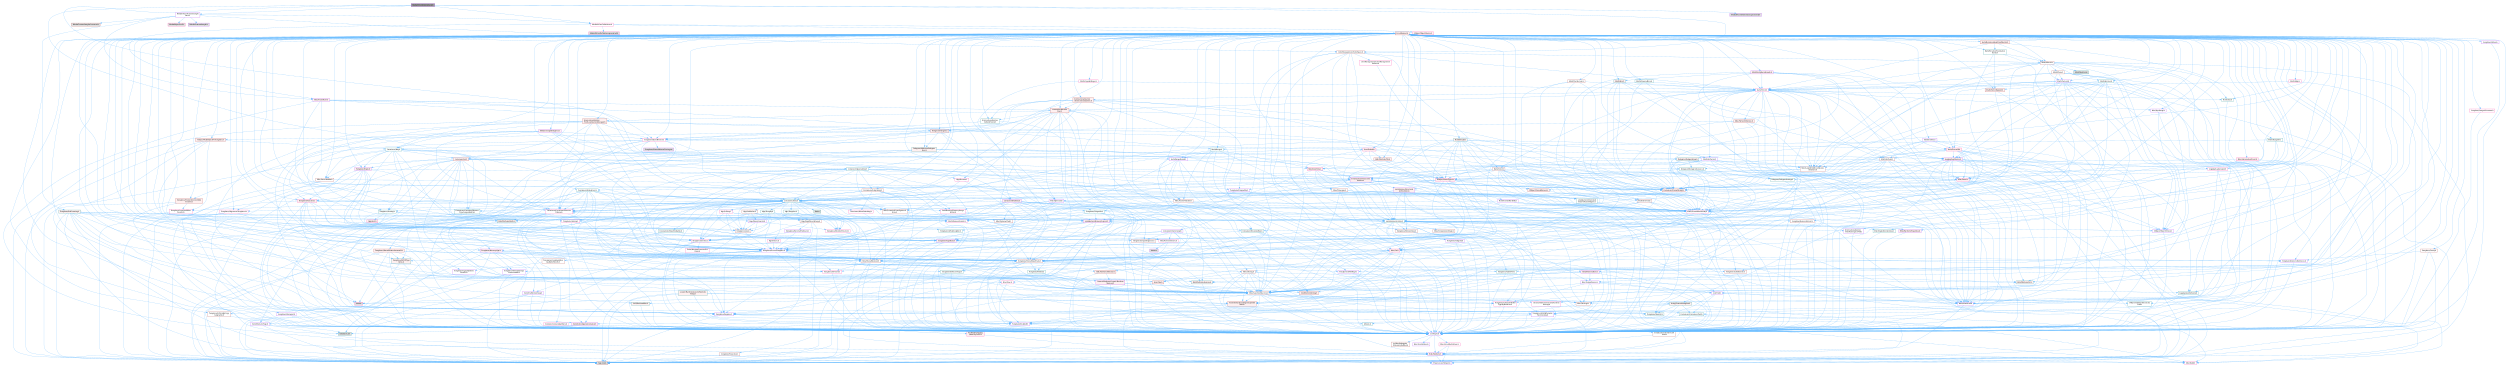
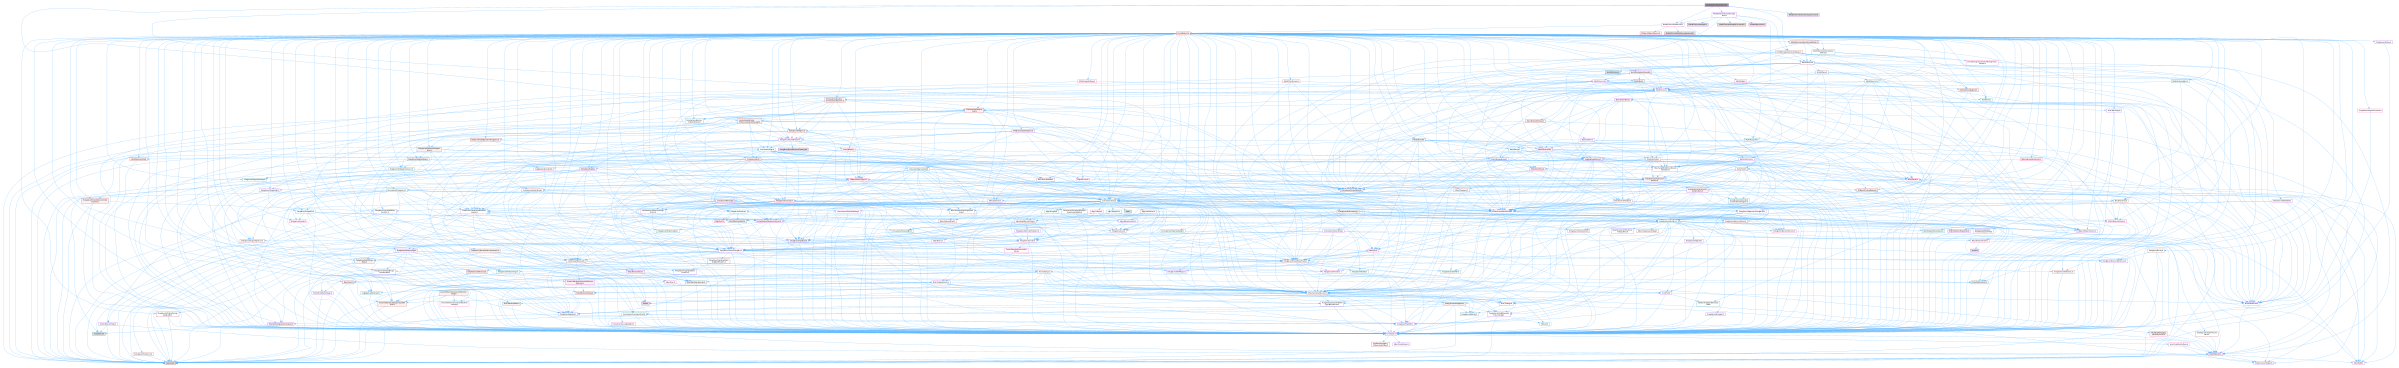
none -> (1622, 231)
